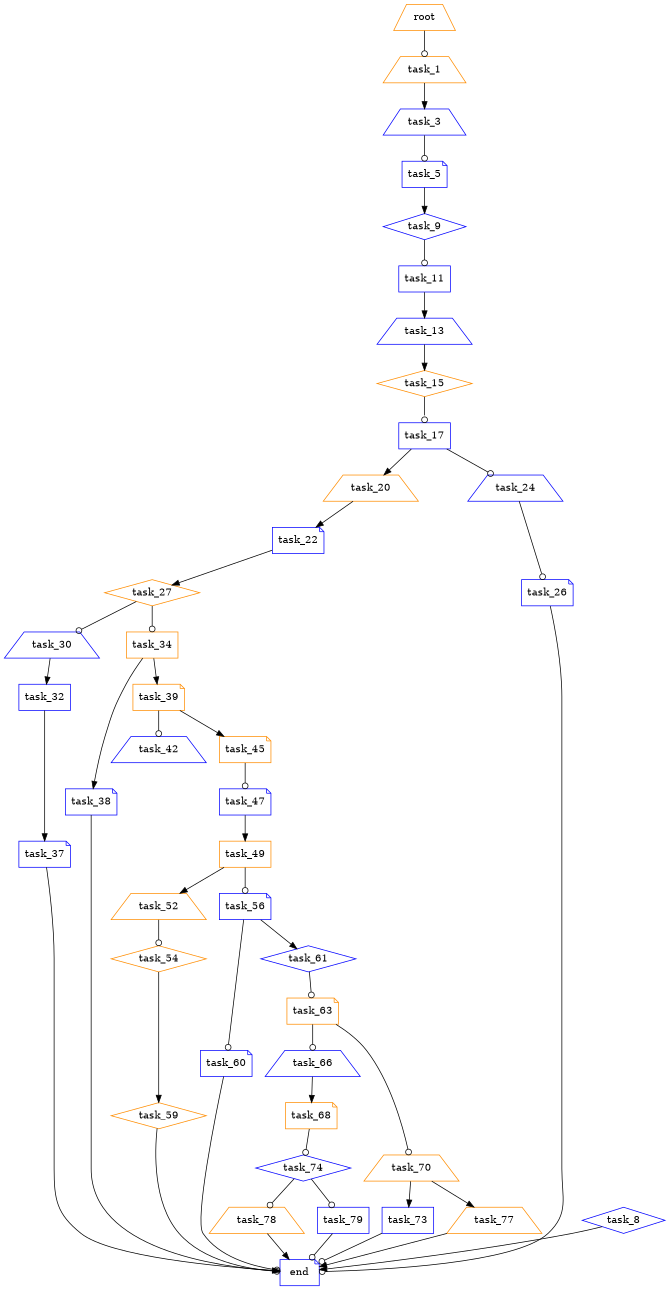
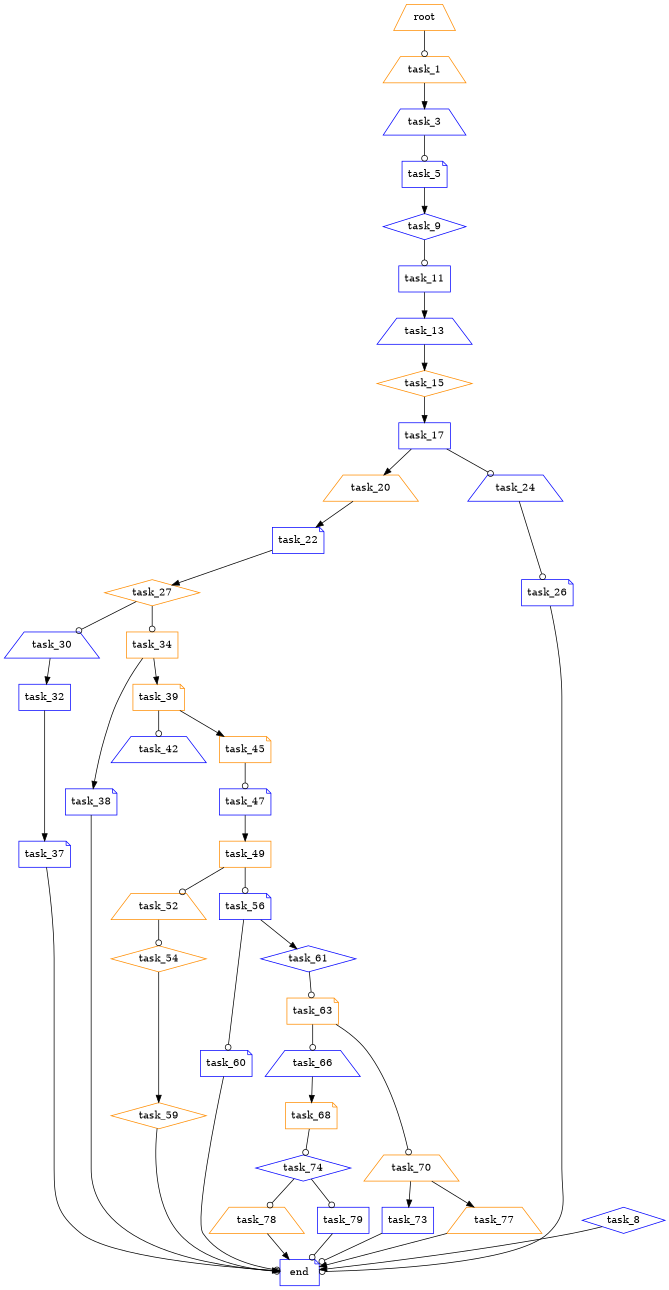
(425, 406) -> (425, 406)
(205, 879) -> (205, 879)
